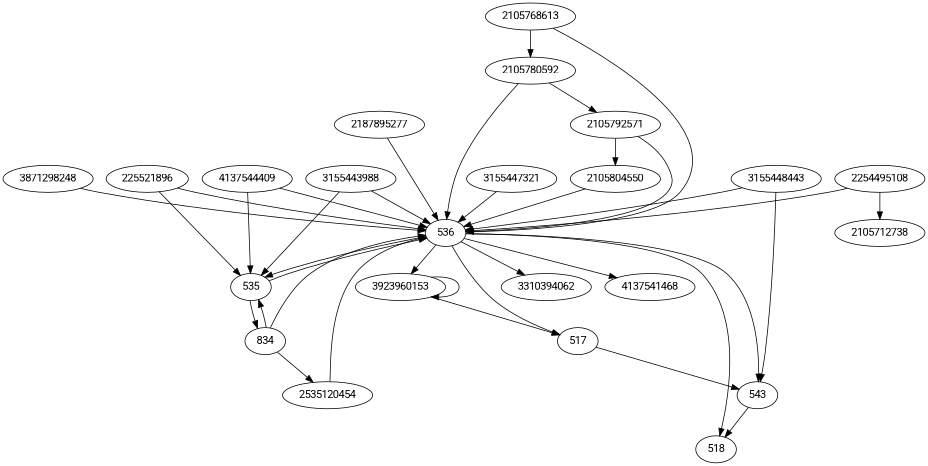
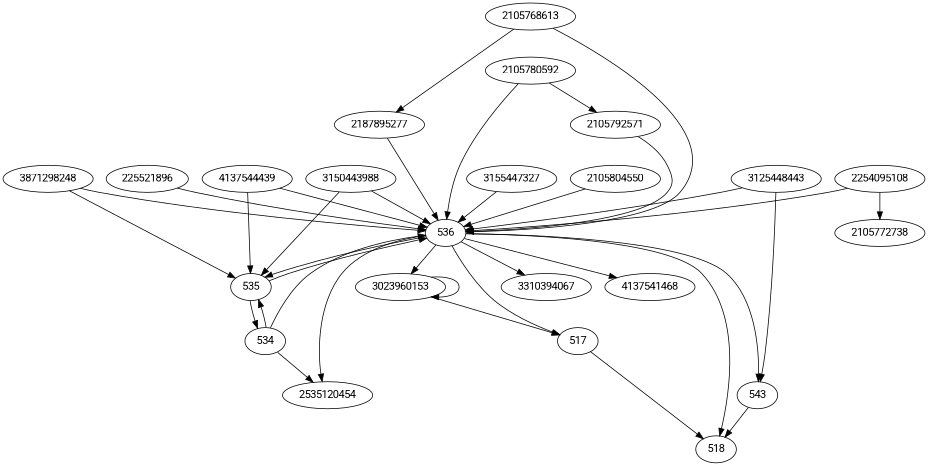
(530, 40) -> (458, 68)
(615, 148) -> none
(247, 179) -> (247, 179)
(351, 179) -> (351, 179)
(512, 179) -> (512, 179)
(776, 179) -> (776, 179)
(880, 179) -> (880, 179)
(197, 231) -> (149, 233)
(880, 233) -> (880, 233)
(400, 287) -> (400, 287)
(546, 287) -> (546, 287)
(345, 290) -> (339, 278)
(265, 341) -> (265, 341)
(664, 367) -> (644, 393)
